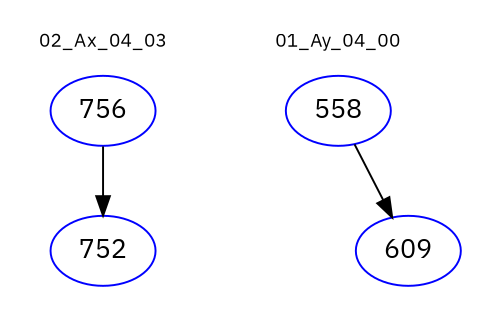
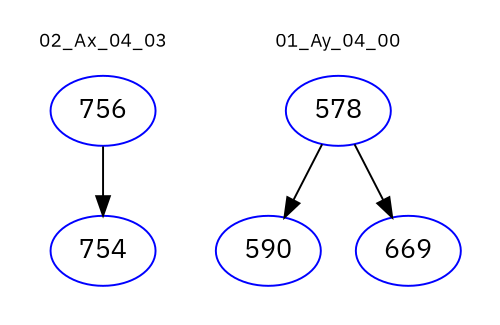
(338, 111) -> (338, 111)
(103, 251) -> (103, 251)
none -> (268, 251)
(408, 251) -> (408, 251)
